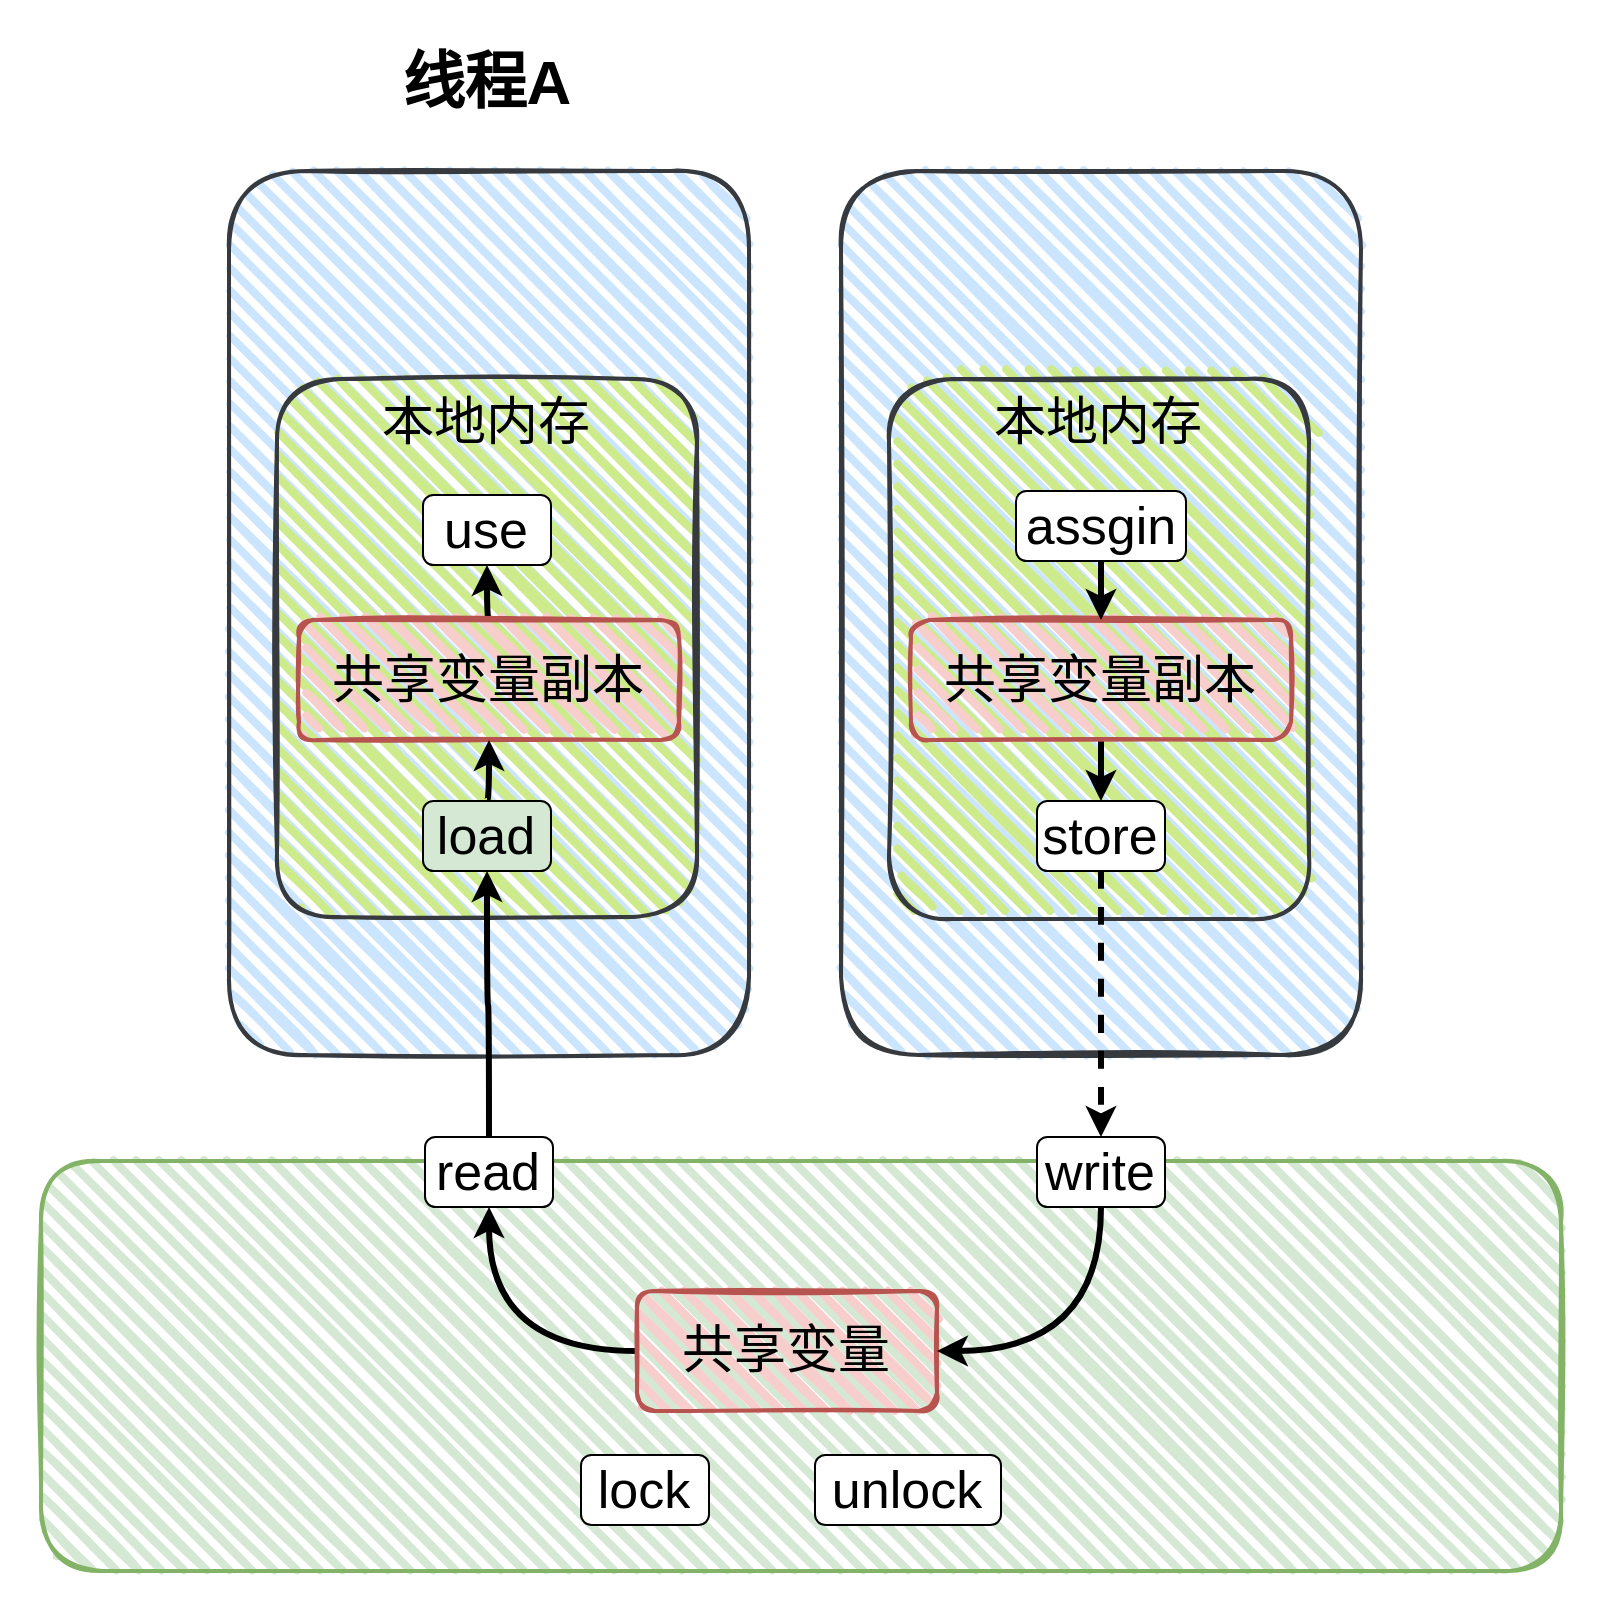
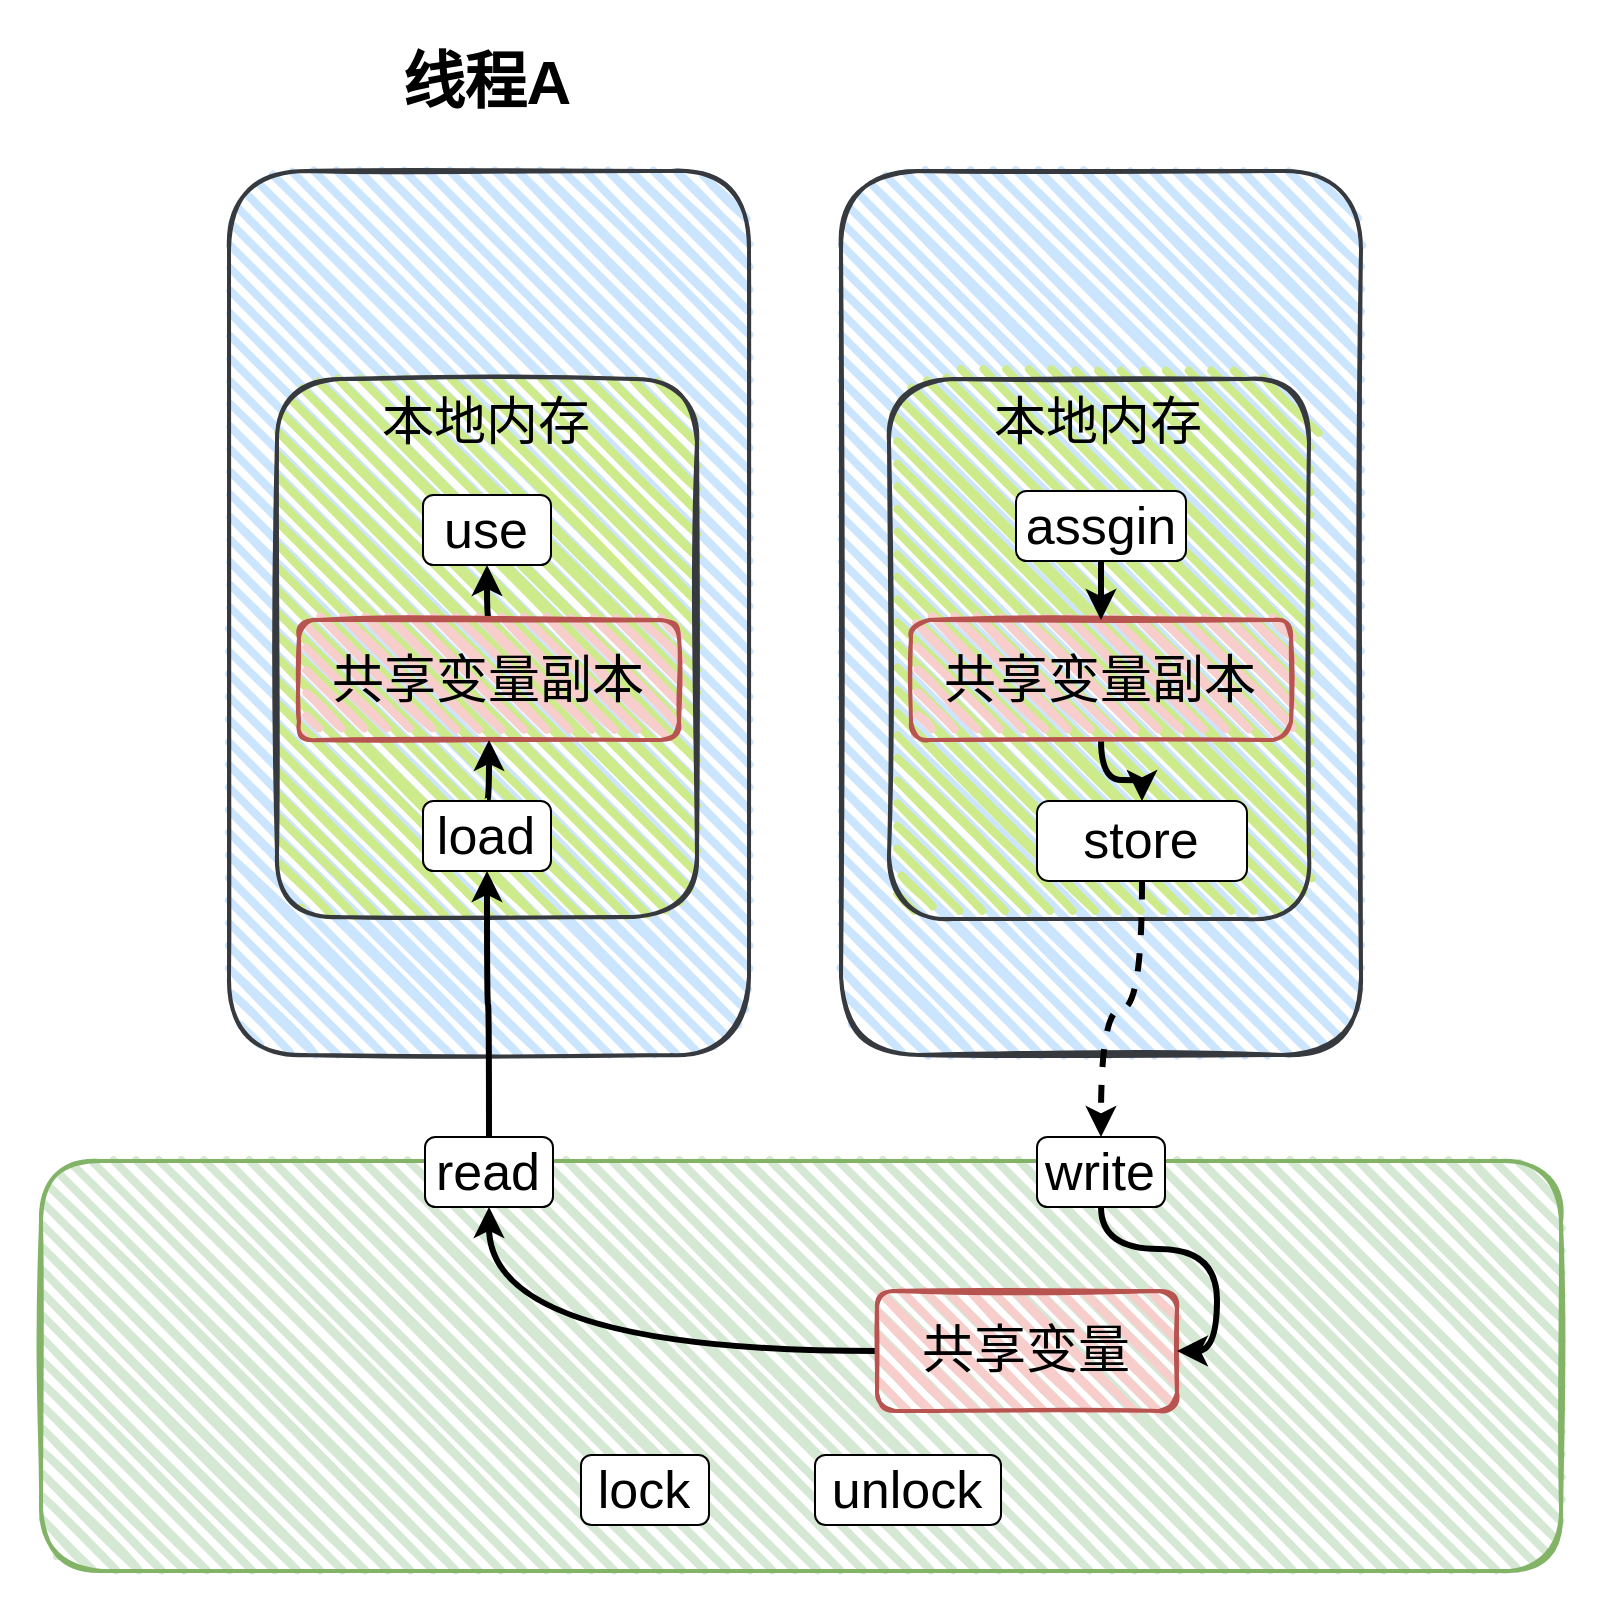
(487, 836) -> (487, 836)
(1101, 836) -> (1142, 841)
(787, 1351) -> (1027, 1351)
